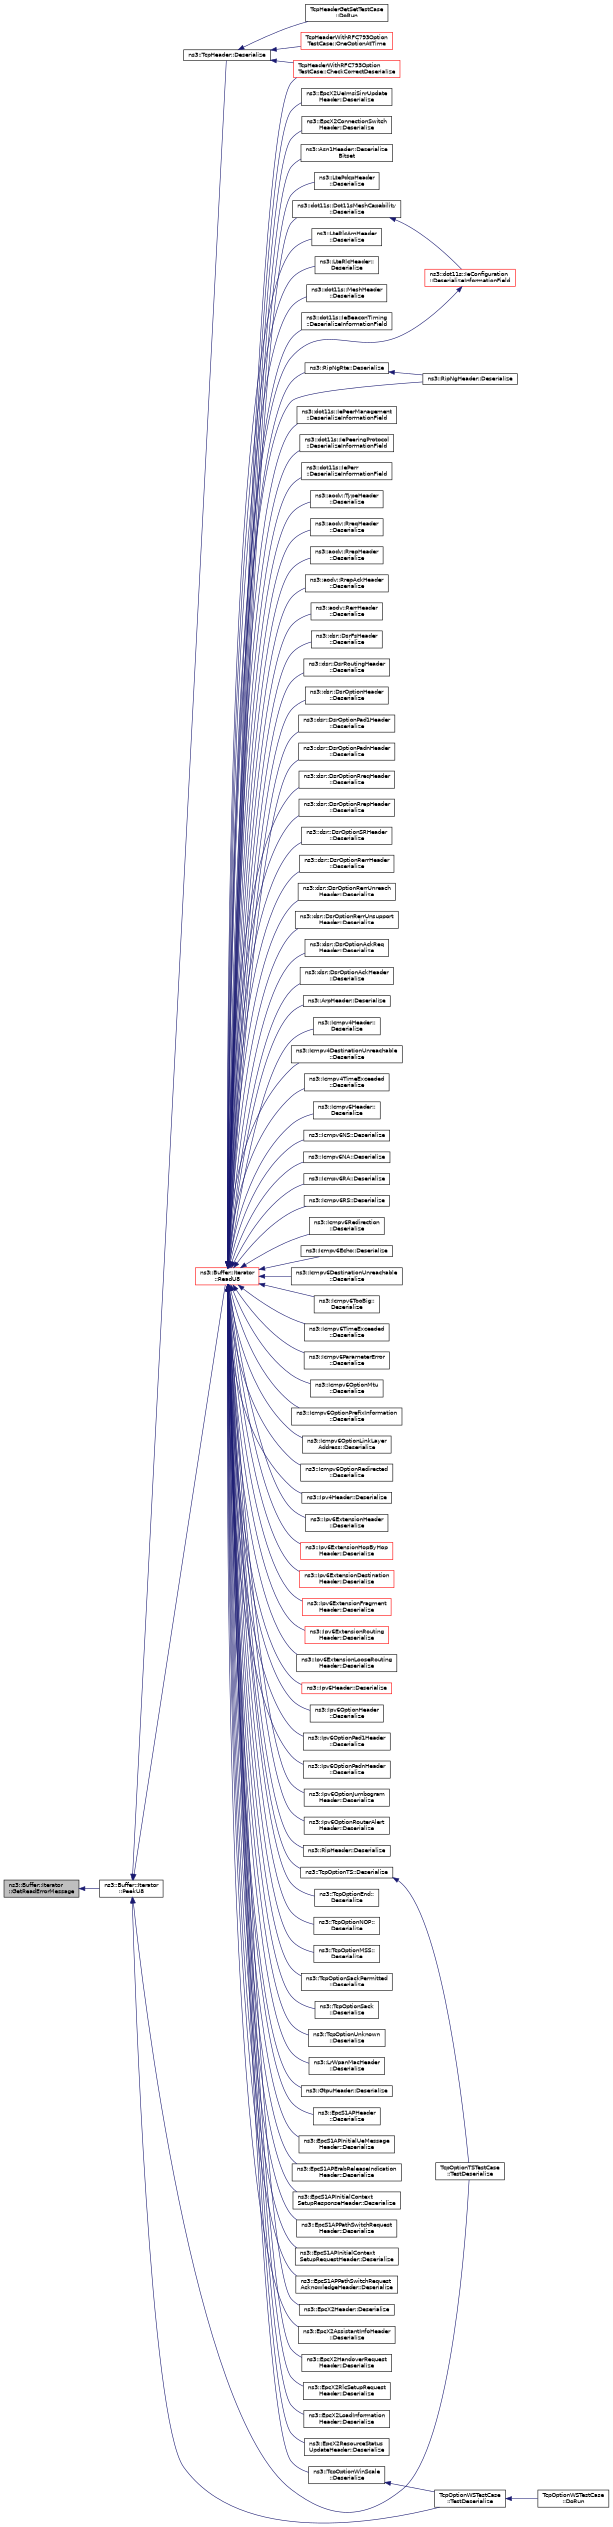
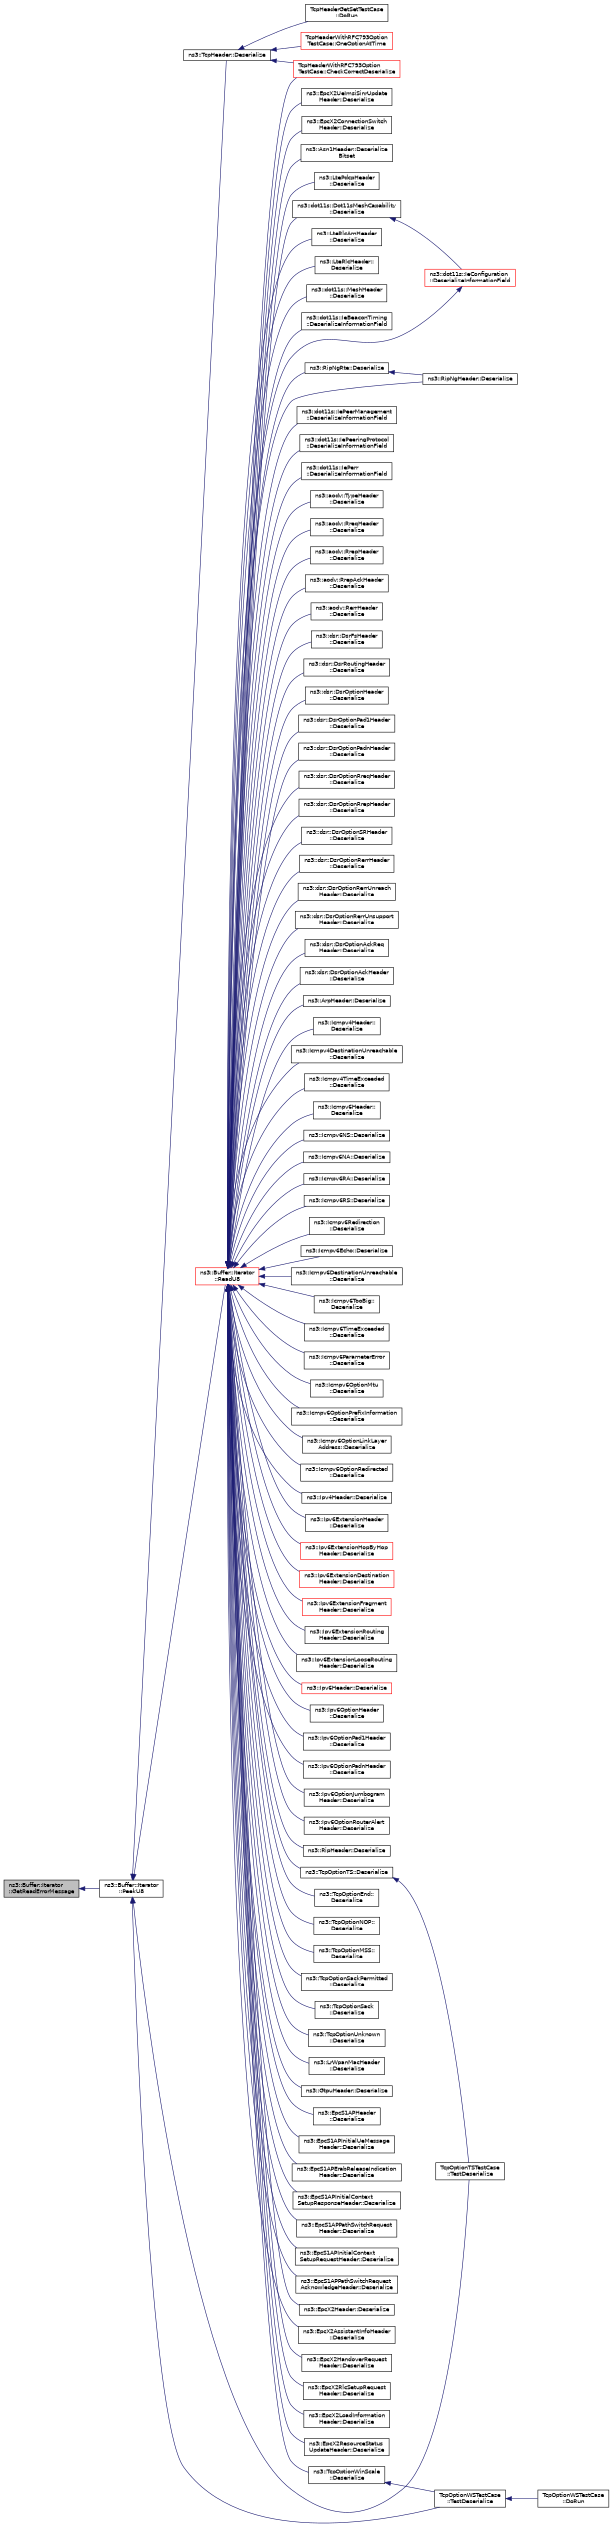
(347, 1635) -> (347, 1635)
